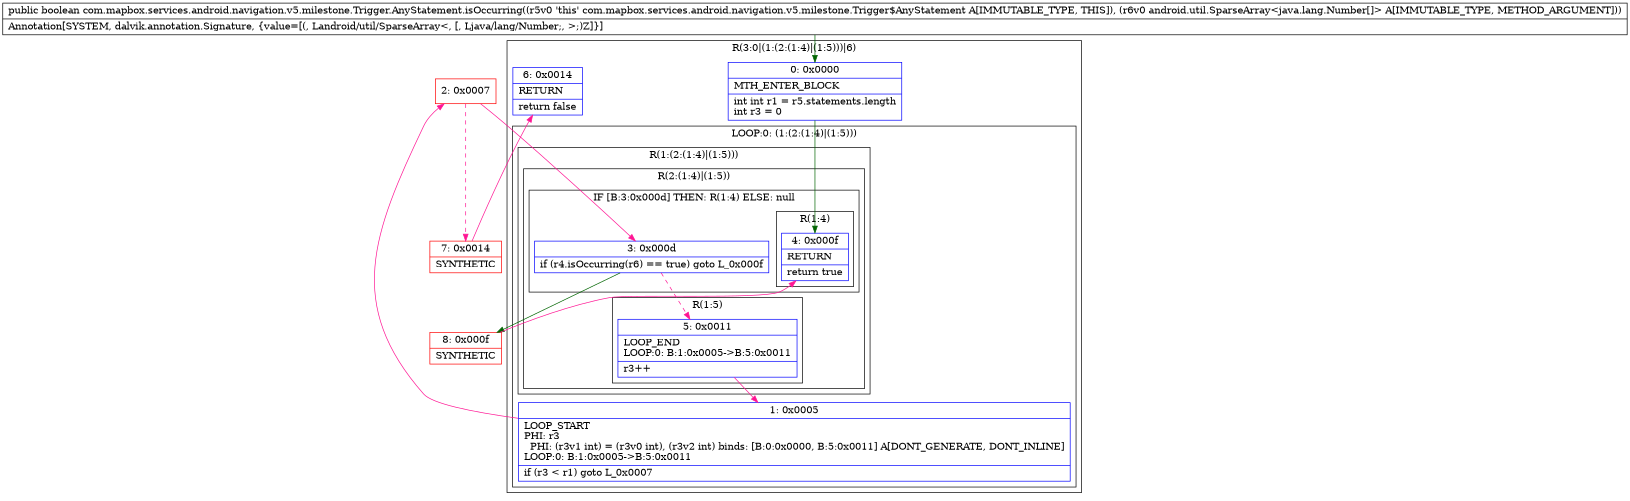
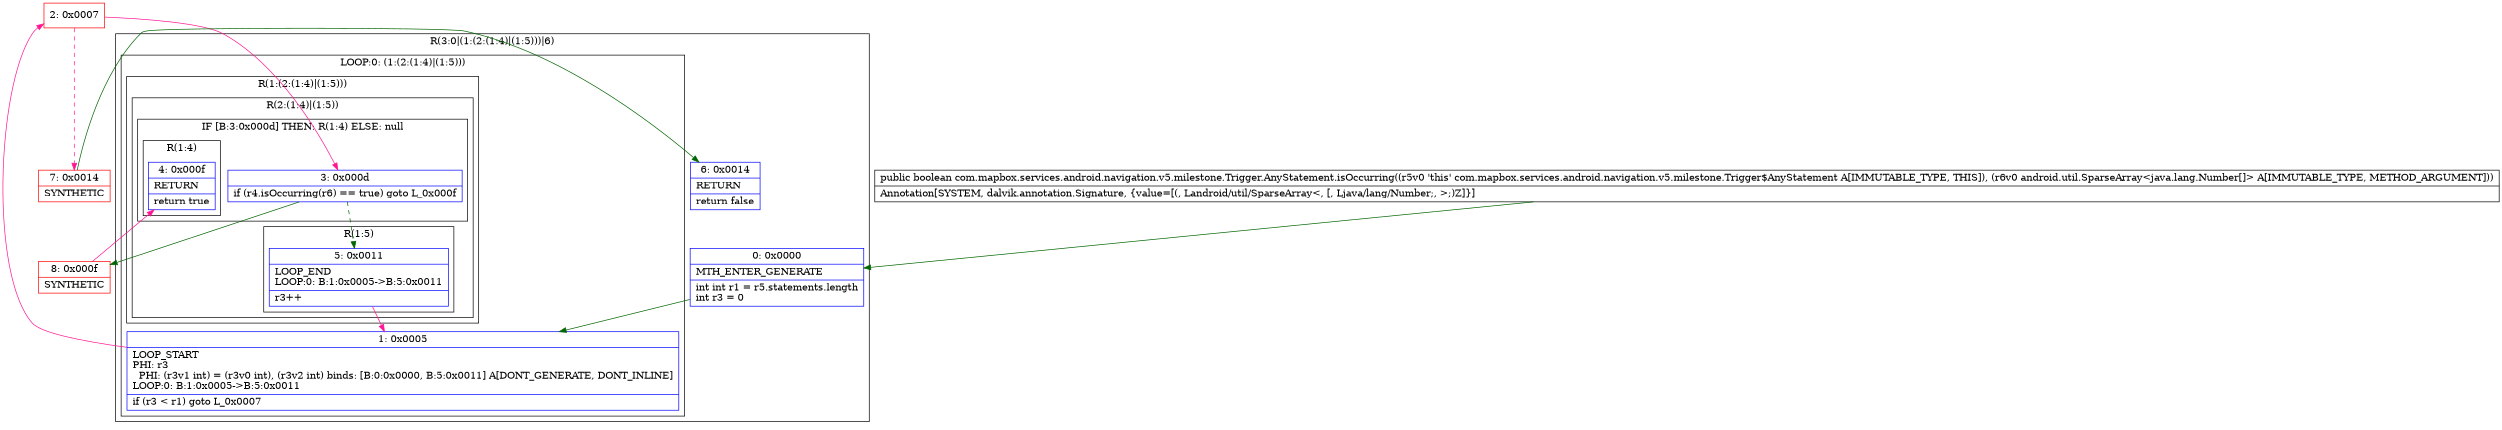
(787, 86) -> (759, 272)
(815, 173) -> (628, 315)
(499, 180) -> (358, 28)
(670, 287) -> (350, 217)
